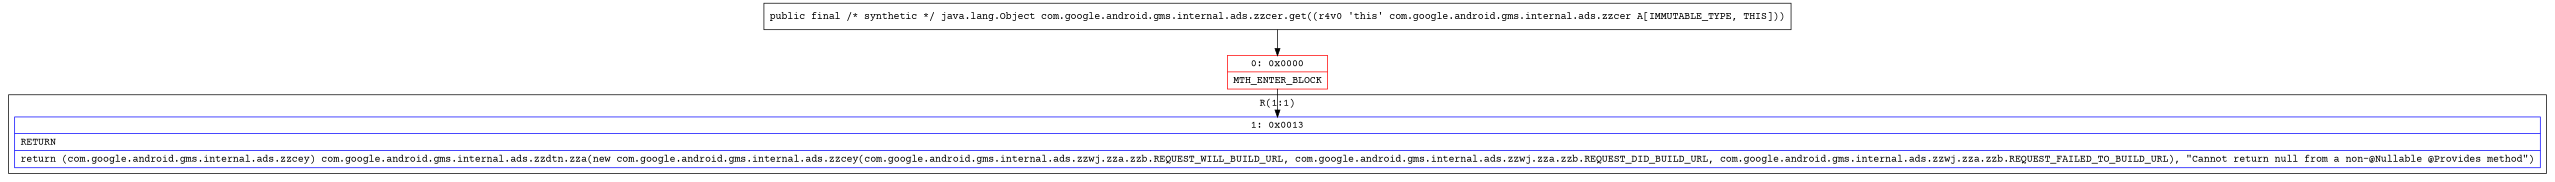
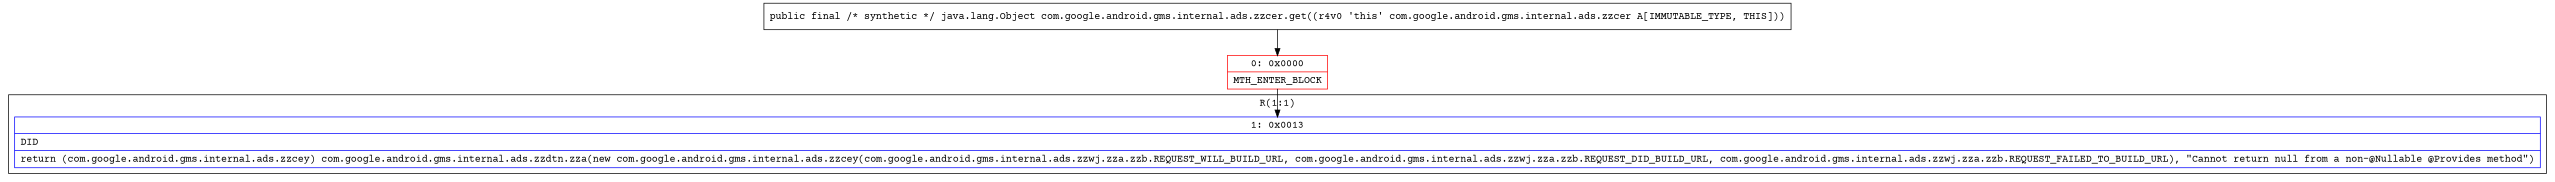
(38, 142) -> (29, 142)
